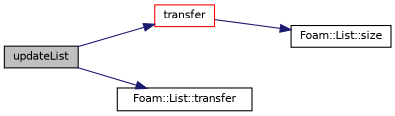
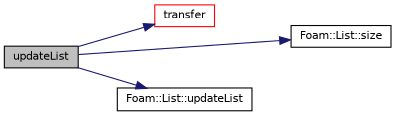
(247, 24) -> (179, 48)
(185, 99) -> (185, 99)
